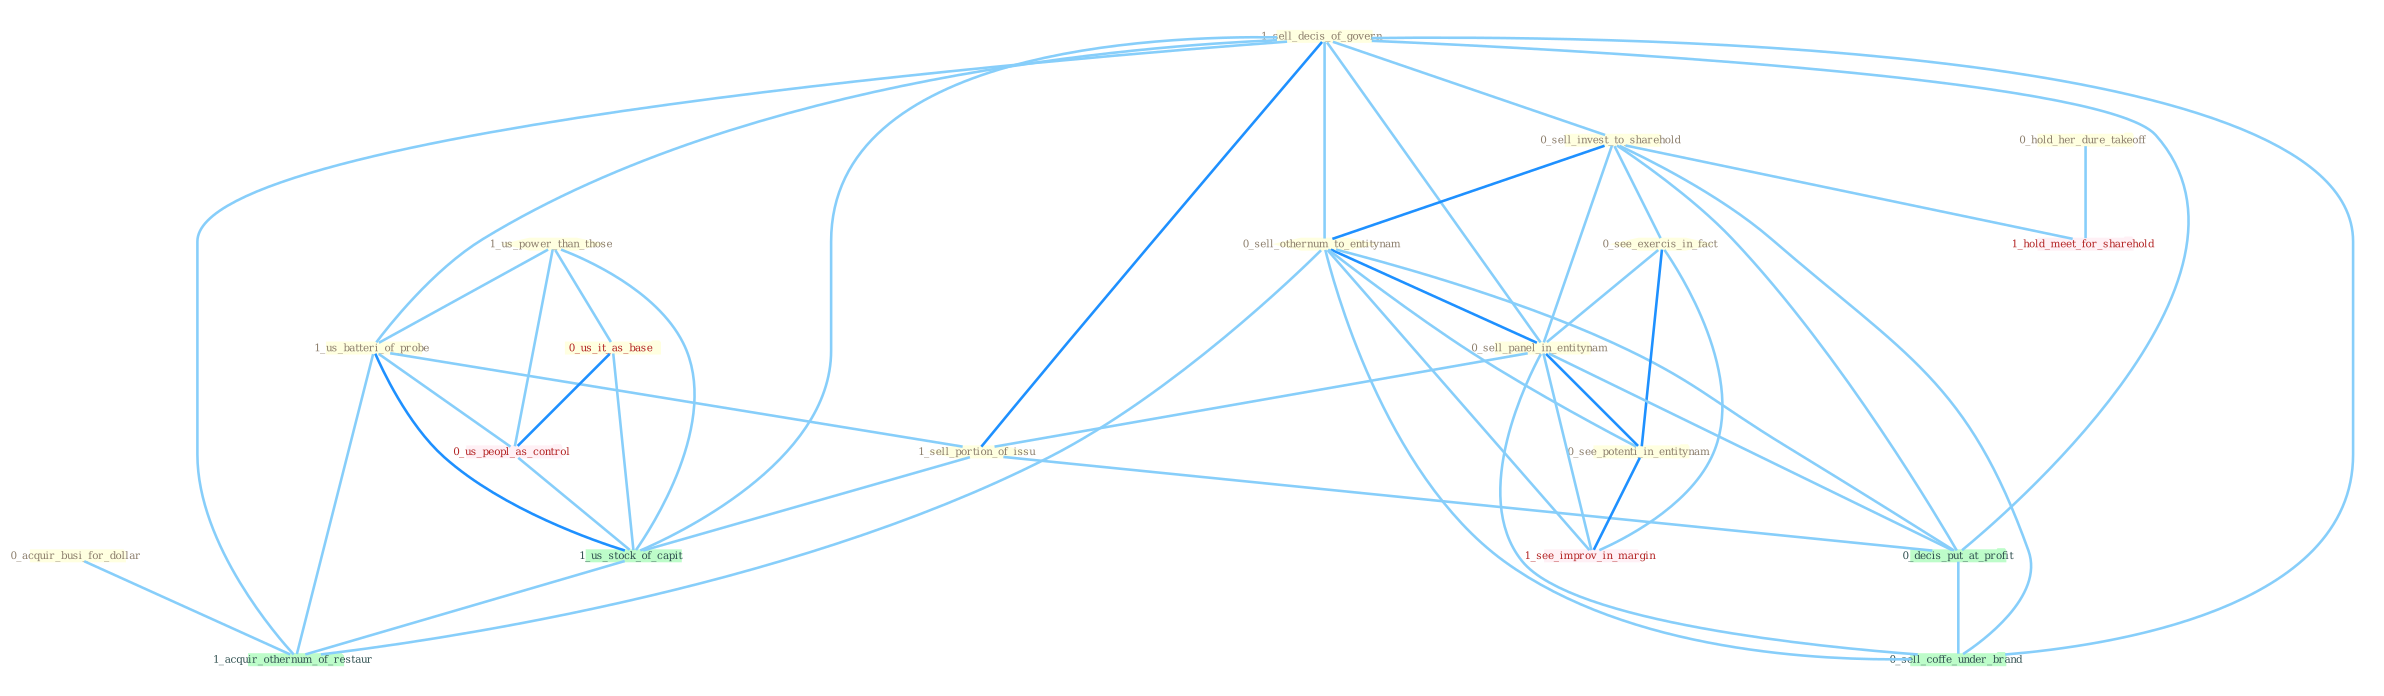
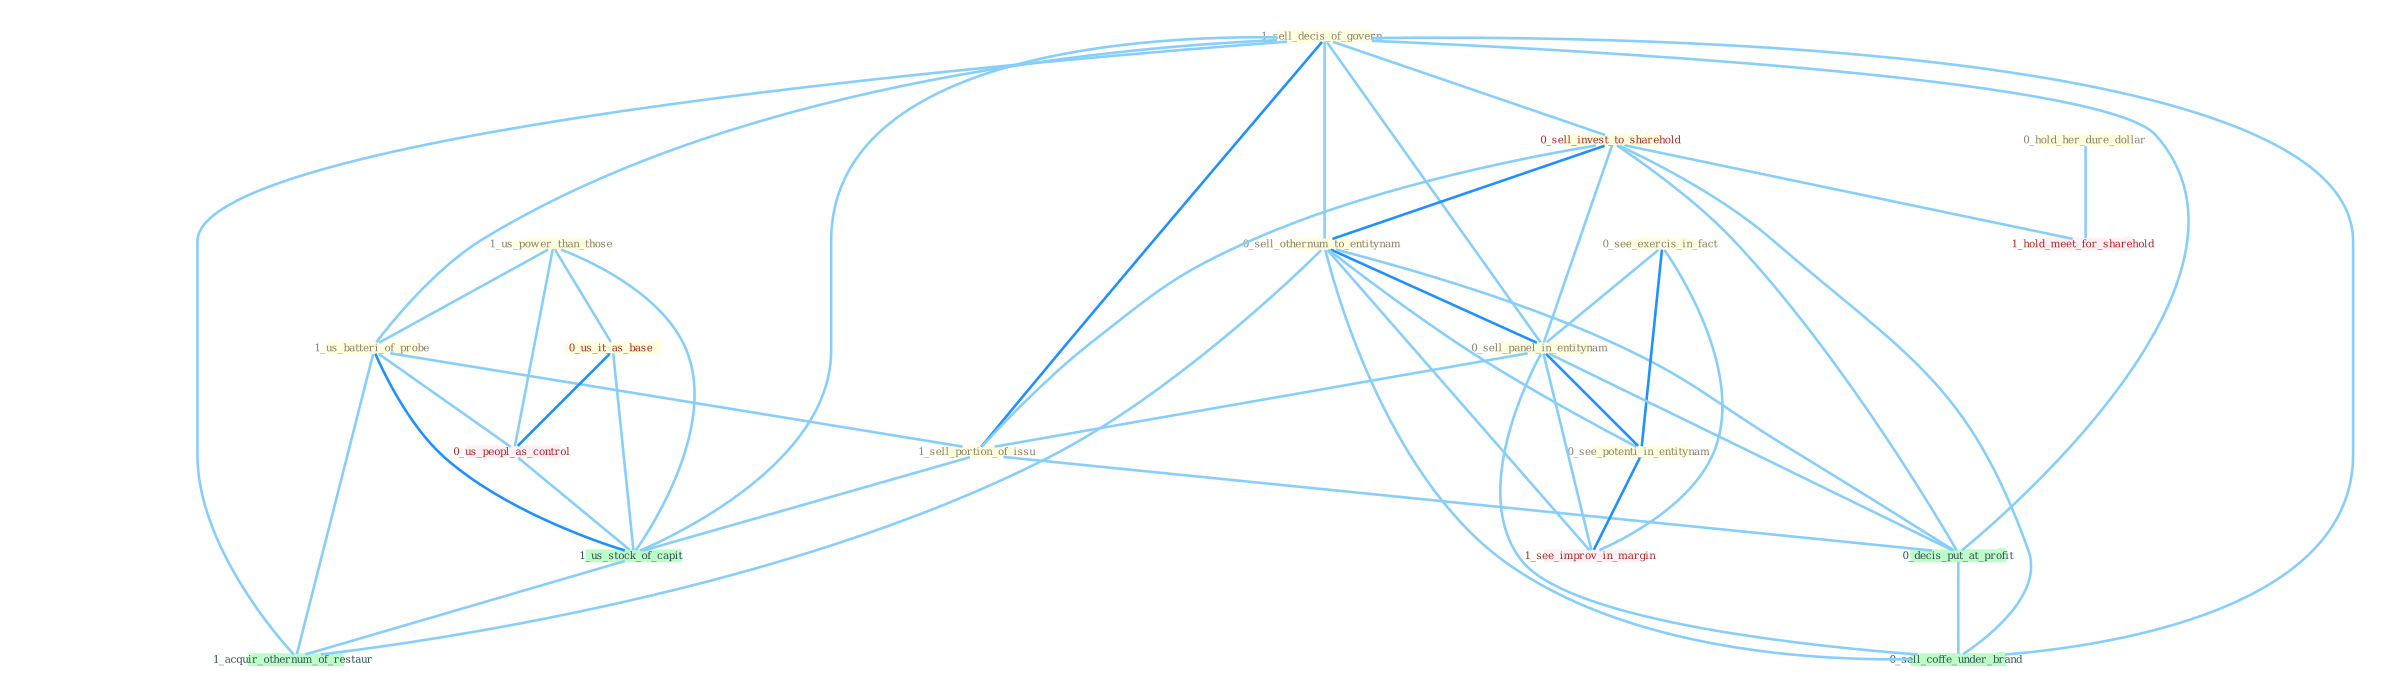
(1613, 140) -> (1613, 140)
(2086, 140) -> (2086, 140)
(1638, 192) -> (1259, 237)
(78, 556) -> none
